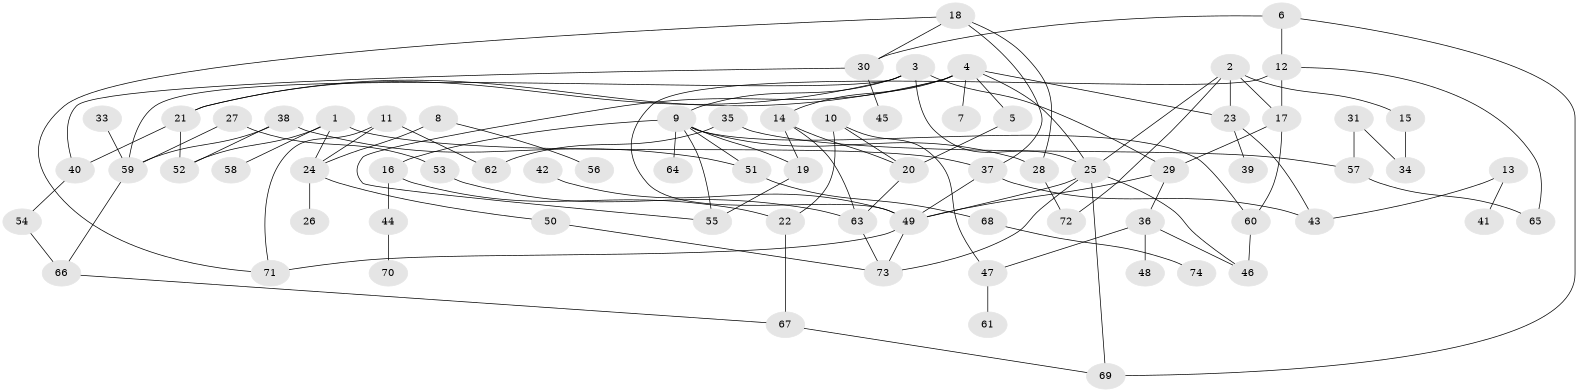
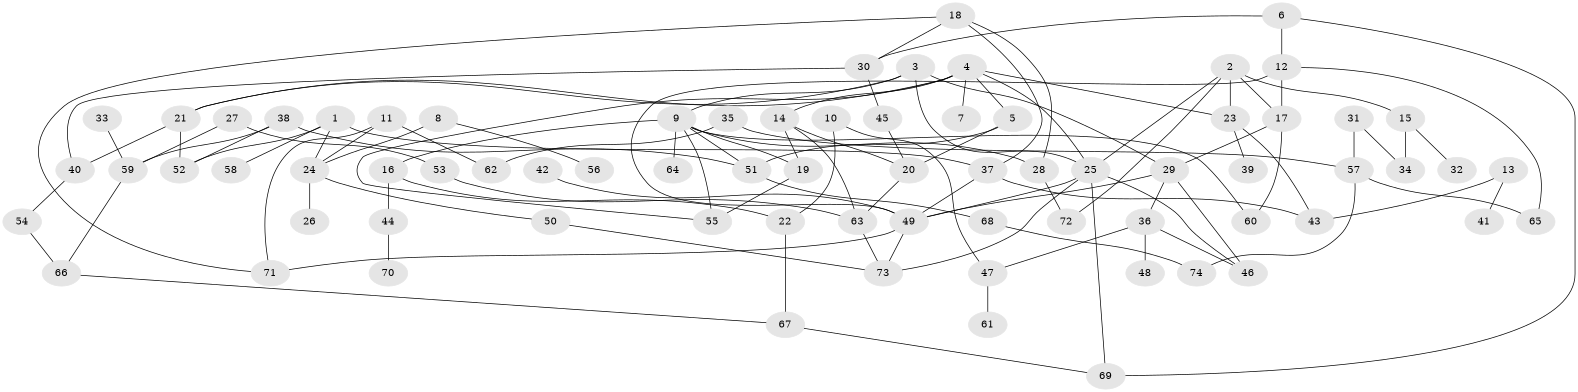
(539, 83) -> none
none -> (882, 144)
(870, 145) -> (896, 145)
none -> (1457, 170)
(1250, 248) -> (1209, 222)
none -> (1305, 254)
